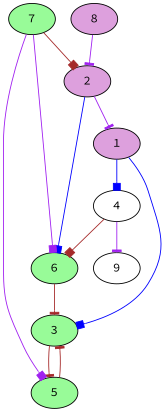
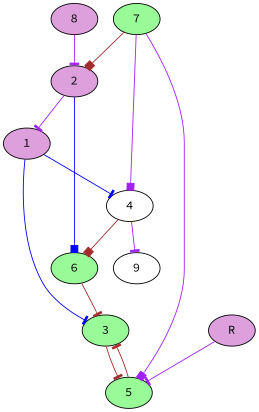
(43, 139) -> (133, 108)
(117, 171) -> (81, 176)
(160, 256) -> (30, 250)
none -> (232, 331)
